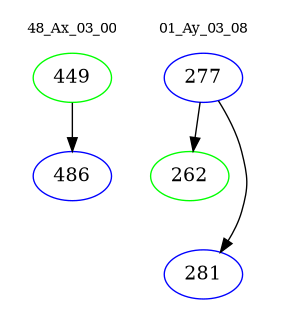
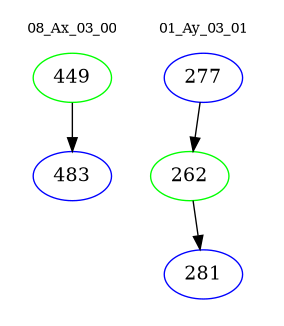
(72, 29) -> (72, 29)
(203, 29) -> (203, 29)
(246, 170) -> (196, 218)
(72, 176) -> (72, 176)
